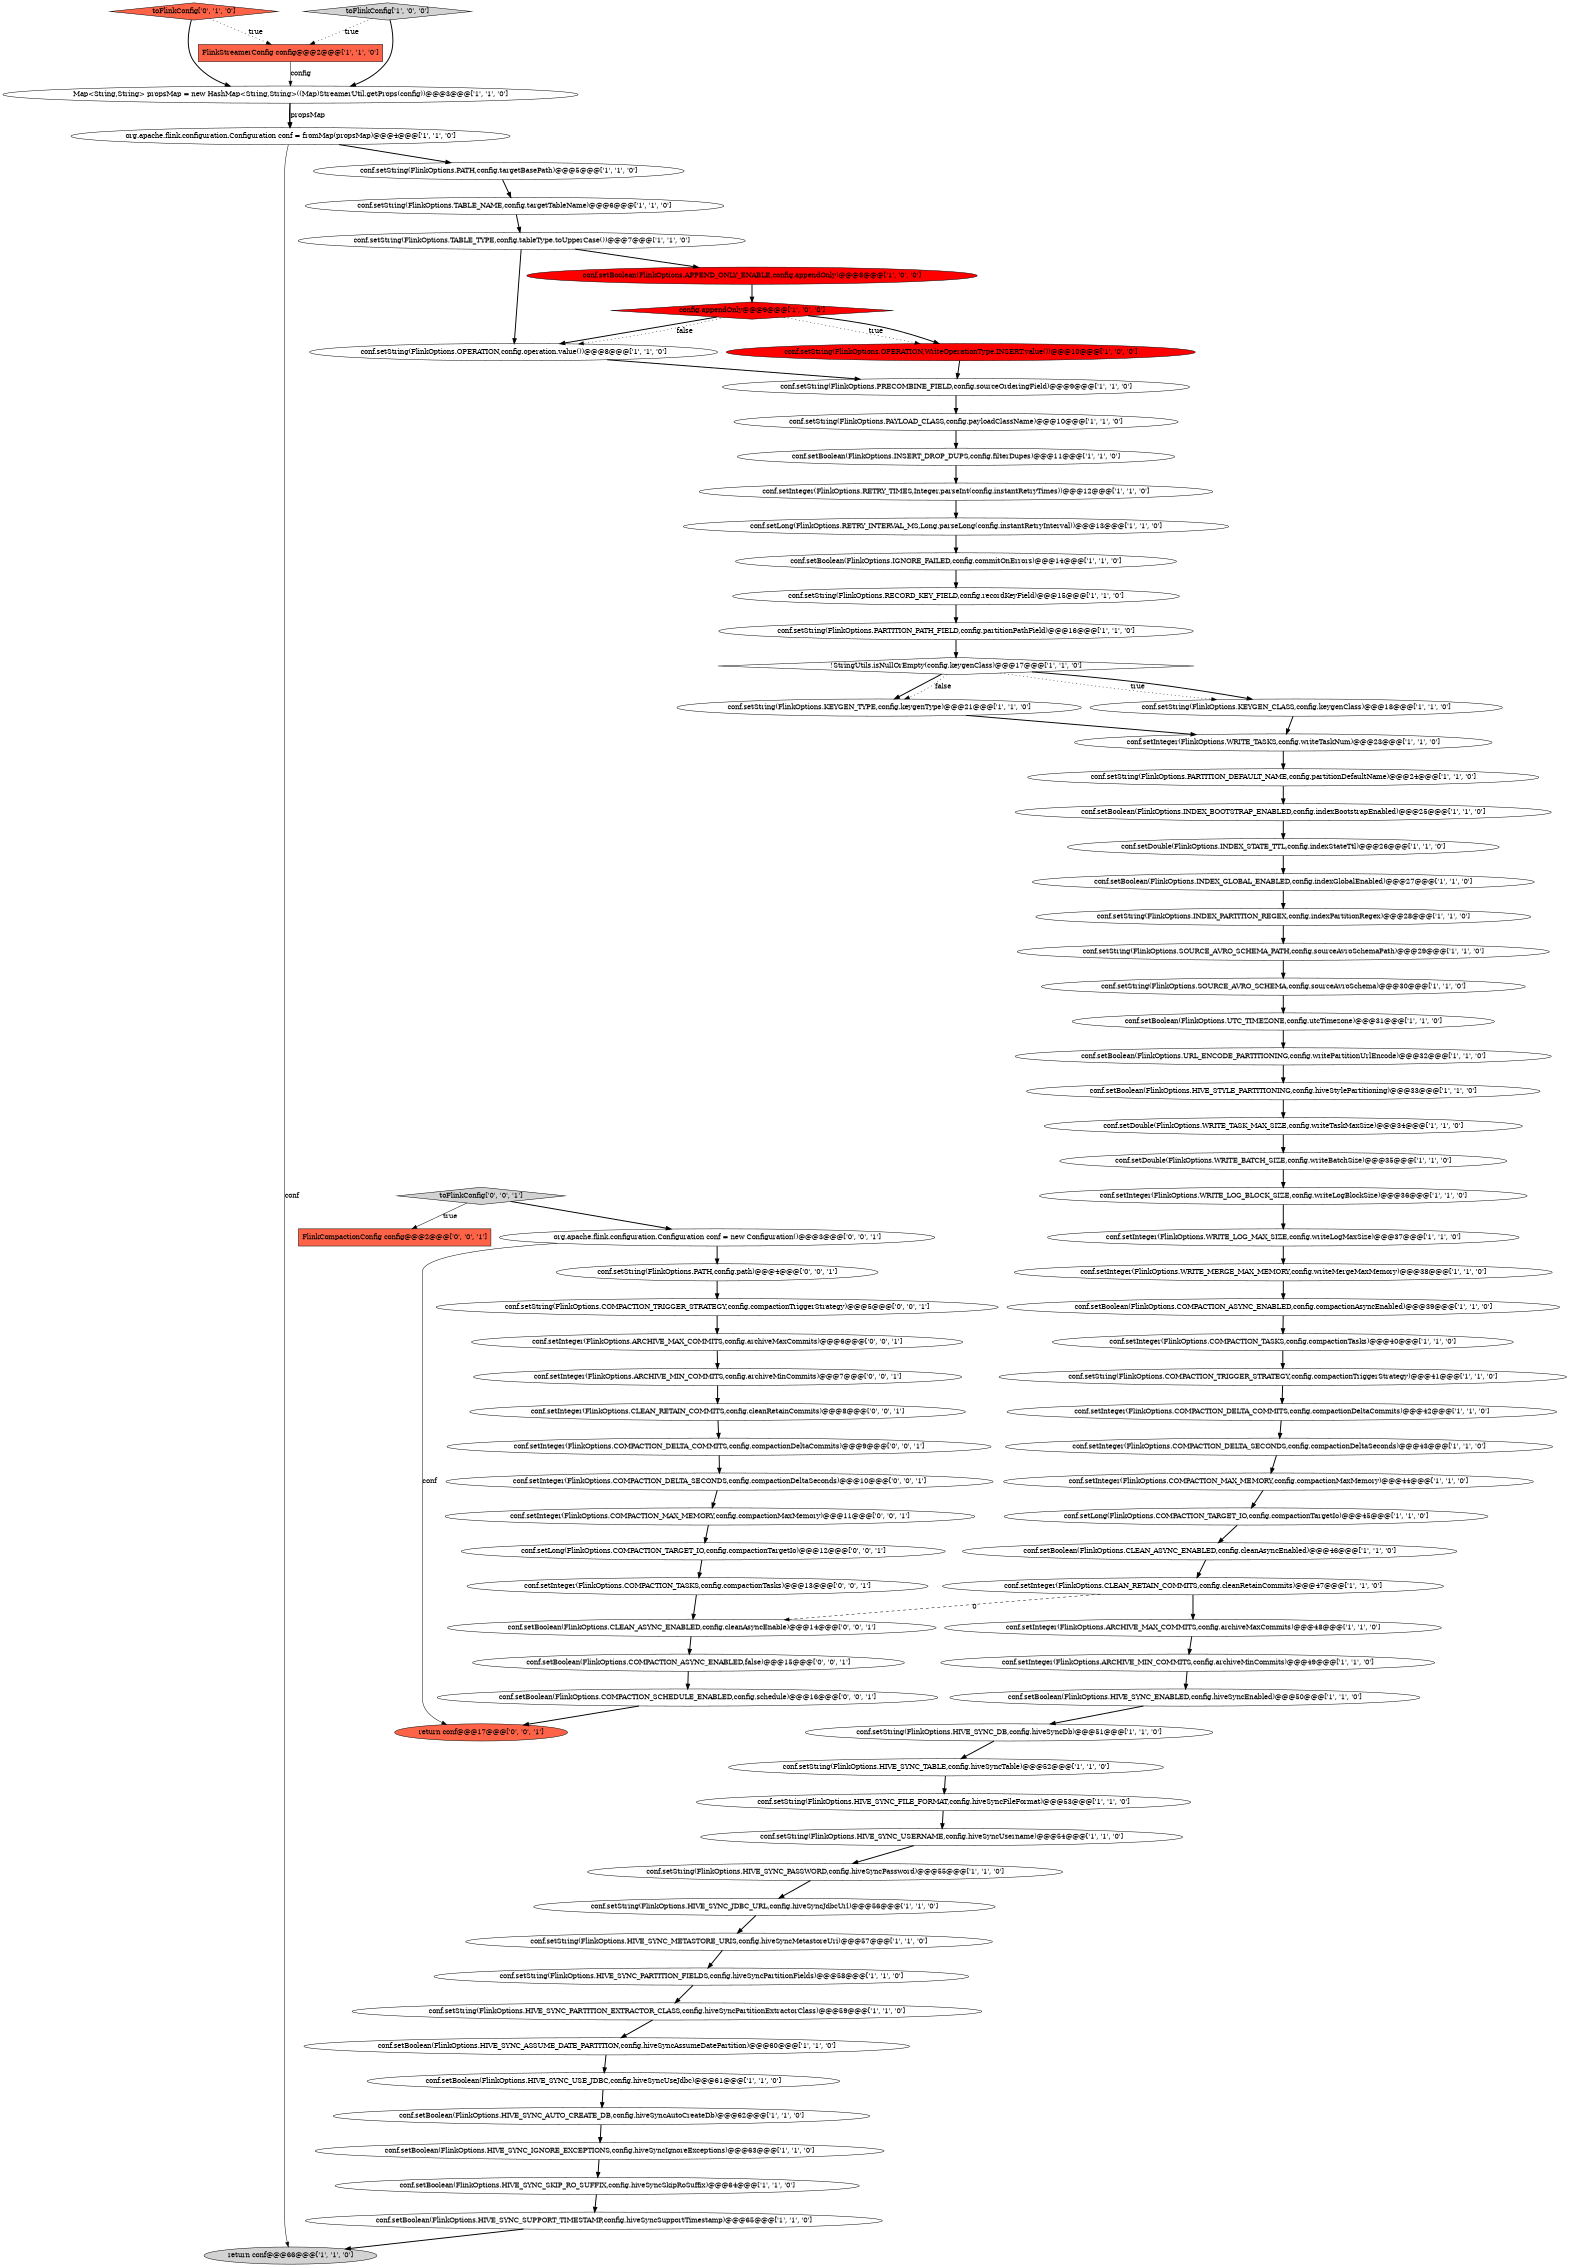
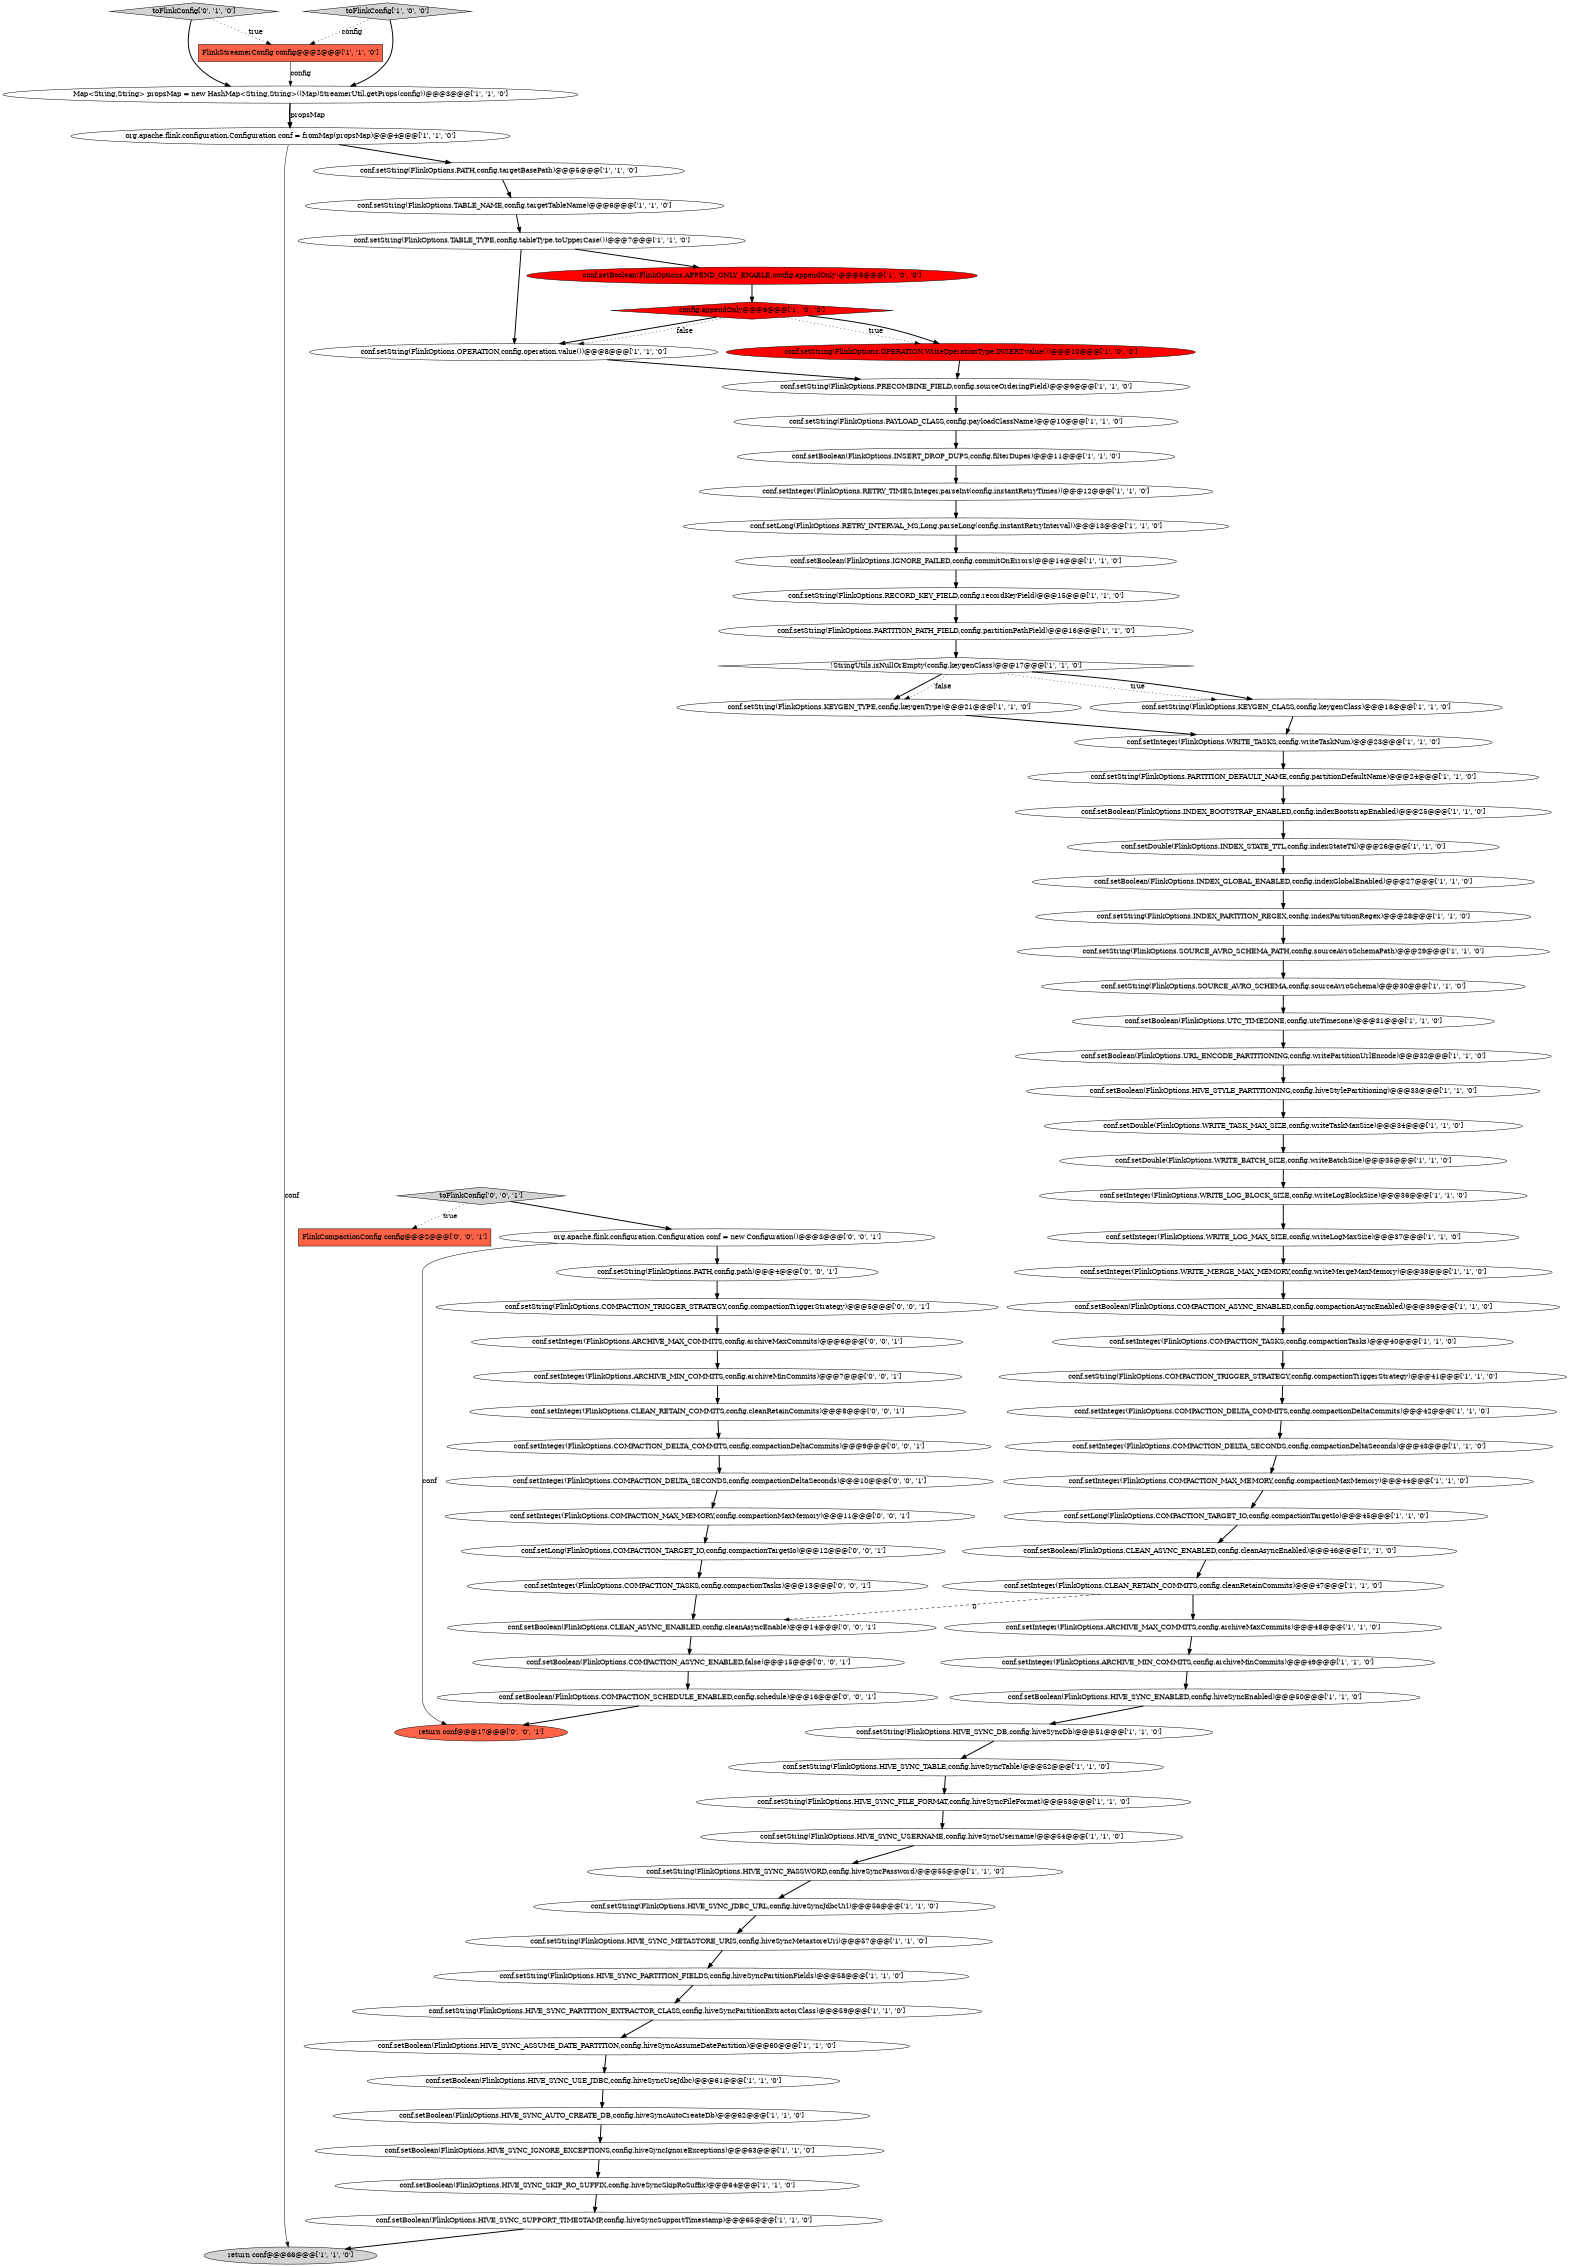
(194, 11) -> (194, 11)
(352, 32) -> (352, 32)
(442, 1215) -> (442, 1215)
